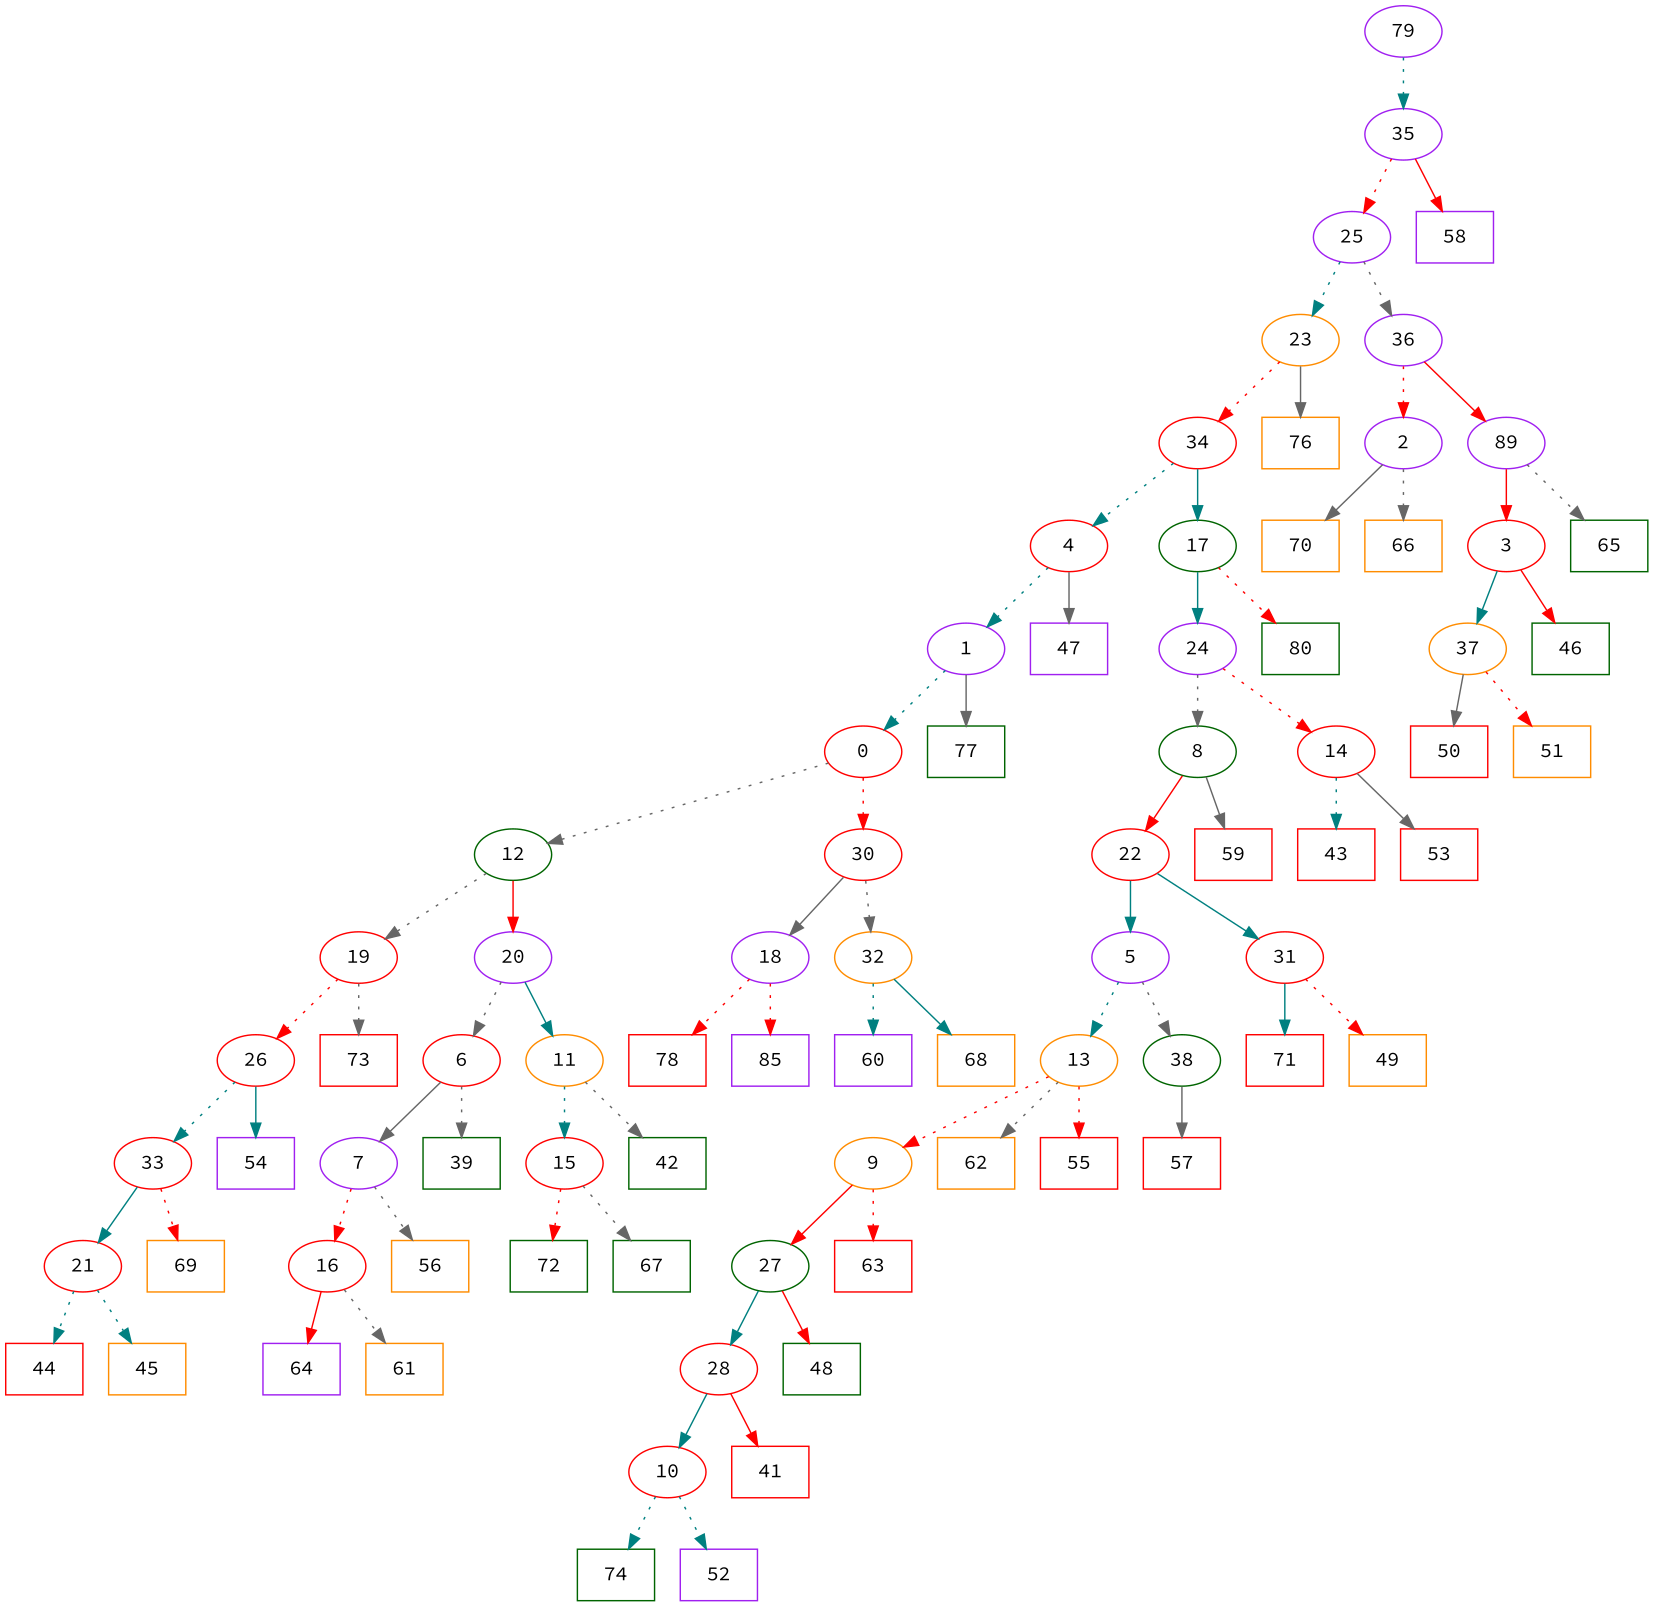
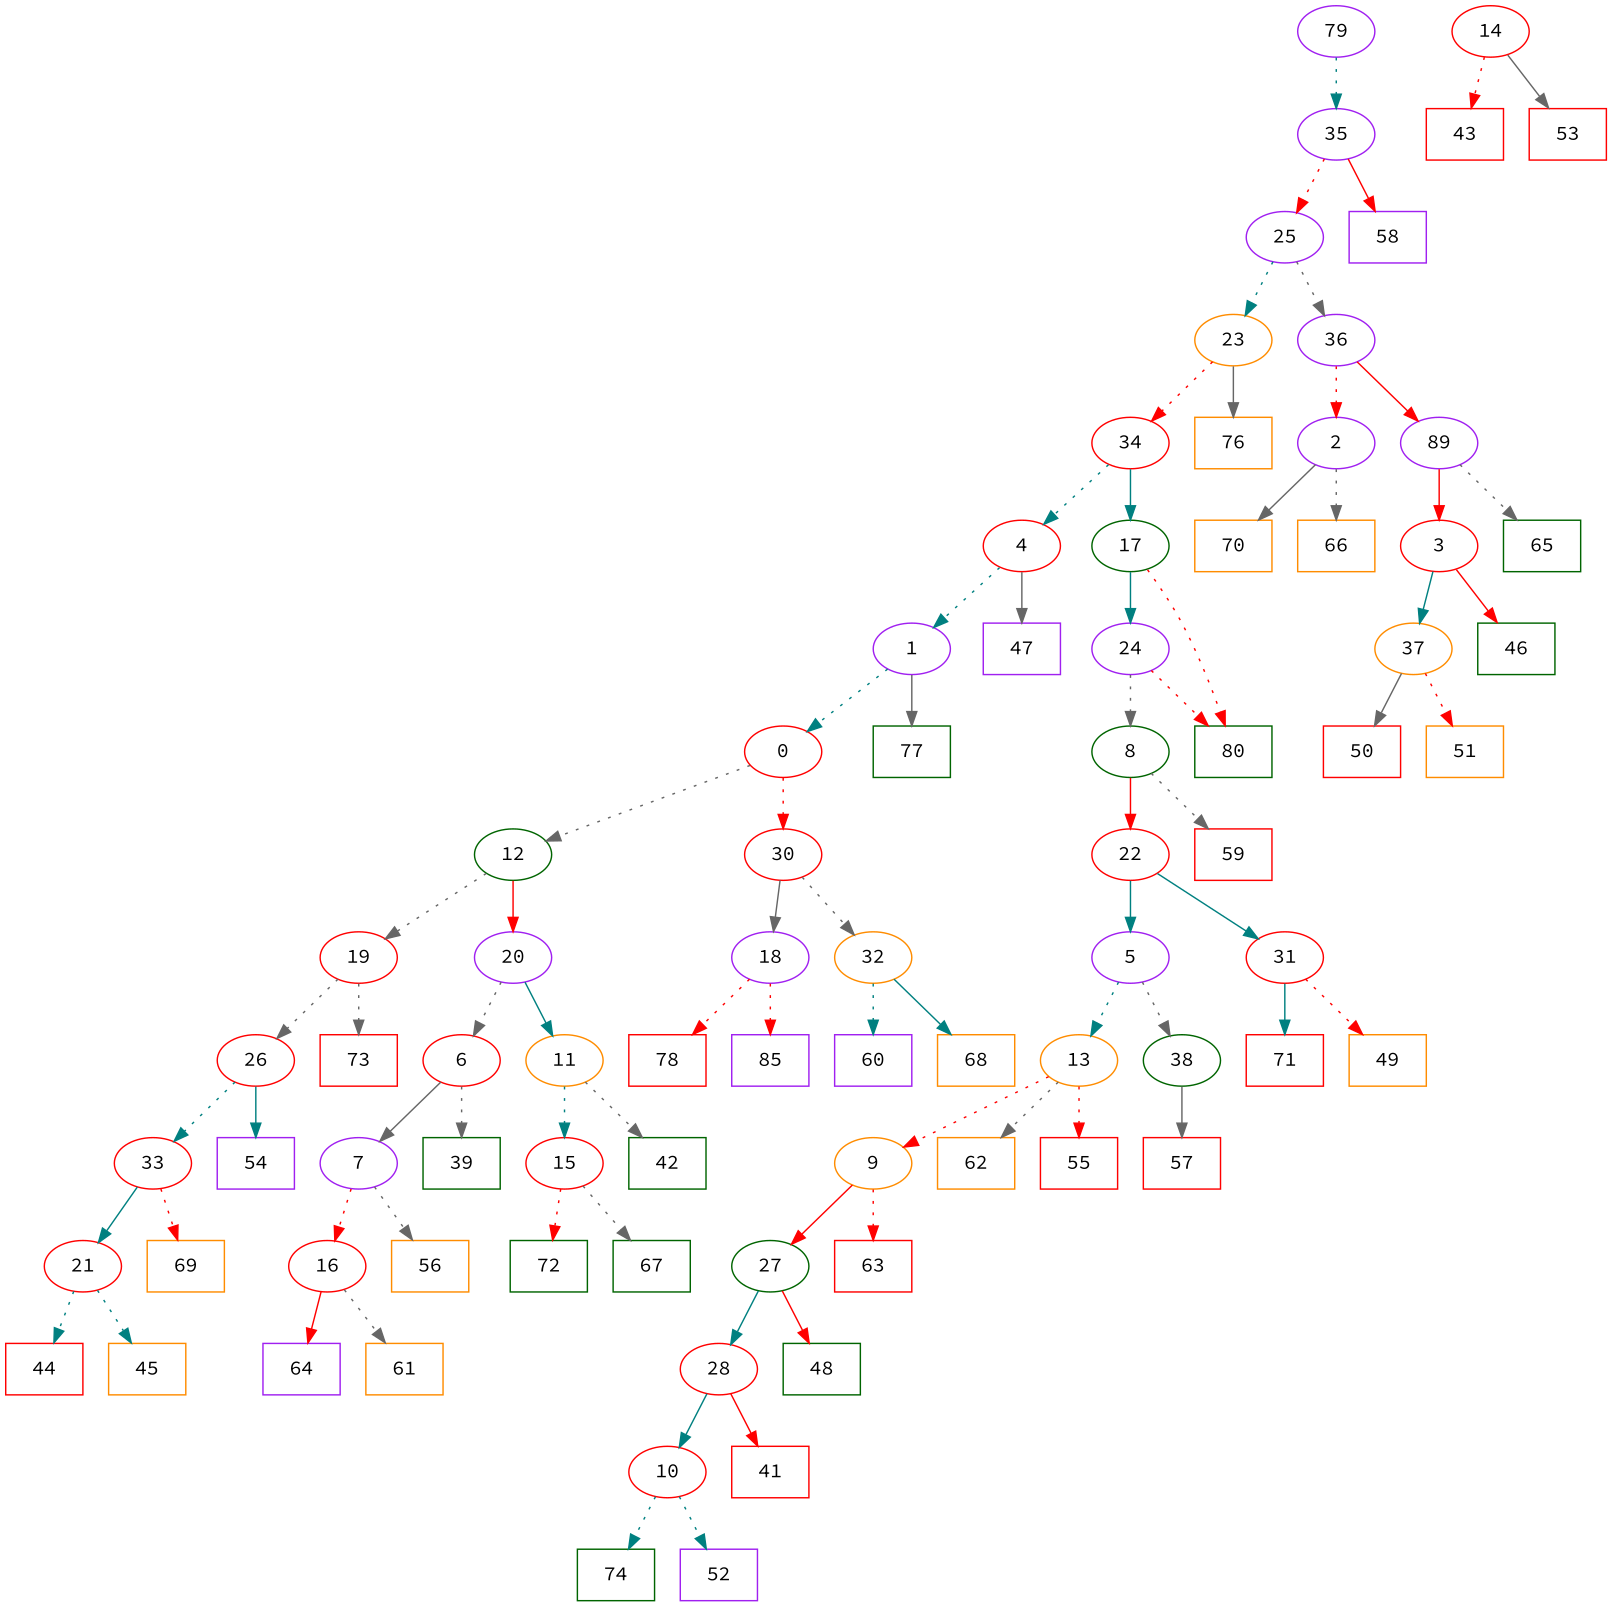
(1261, 696) -> (1175, 693)
(1213, 796) -> (1175, 796)
(1336, 796) -> (1480, 76)
(313, 1004) -> (313, 1004)
